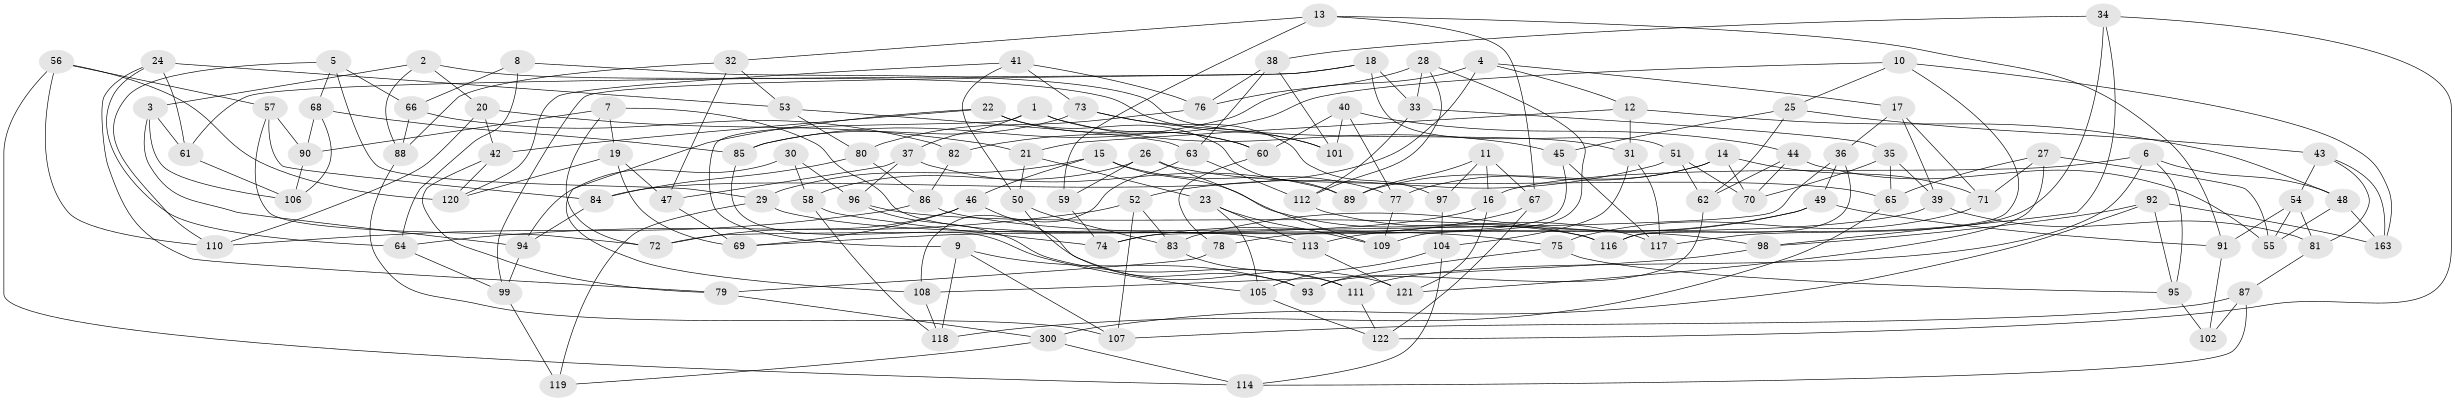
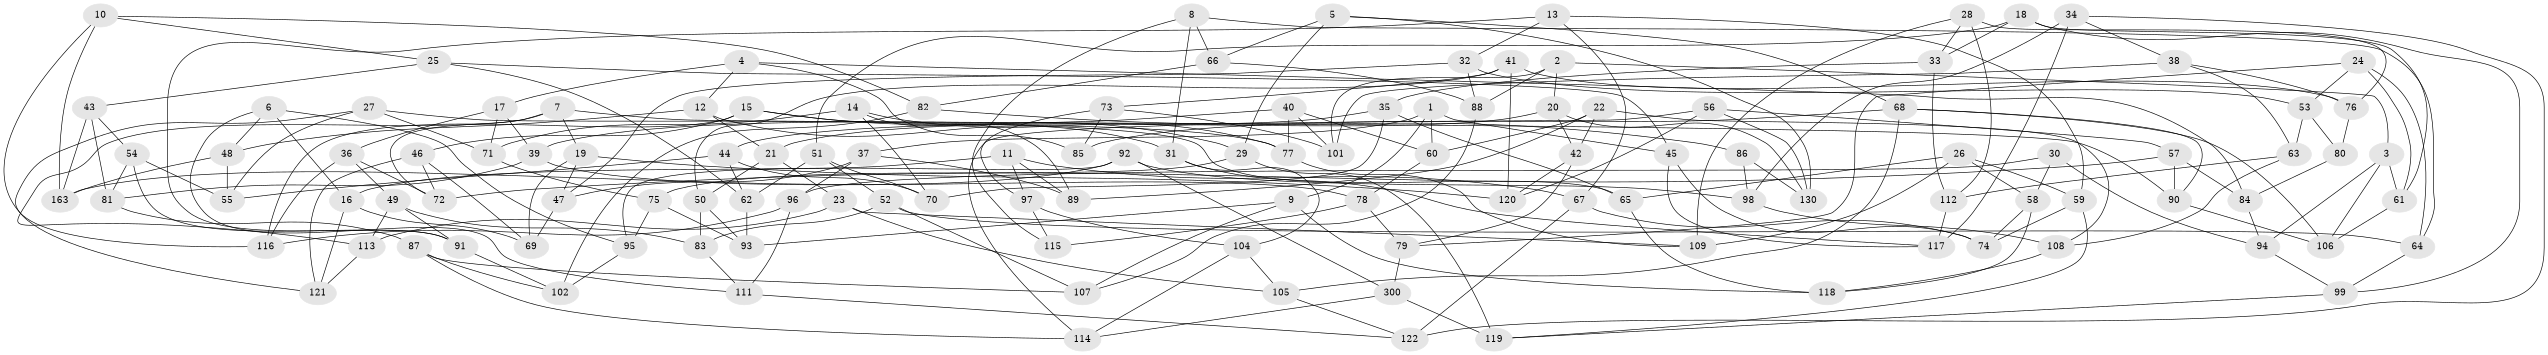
none -> (693, 141)
(894, 178) -> none
(994, 239) -> (1636, 271)
(215, 247) -> (1809, 201)
none -> (1053, 247)
none -> (1824, 312)
